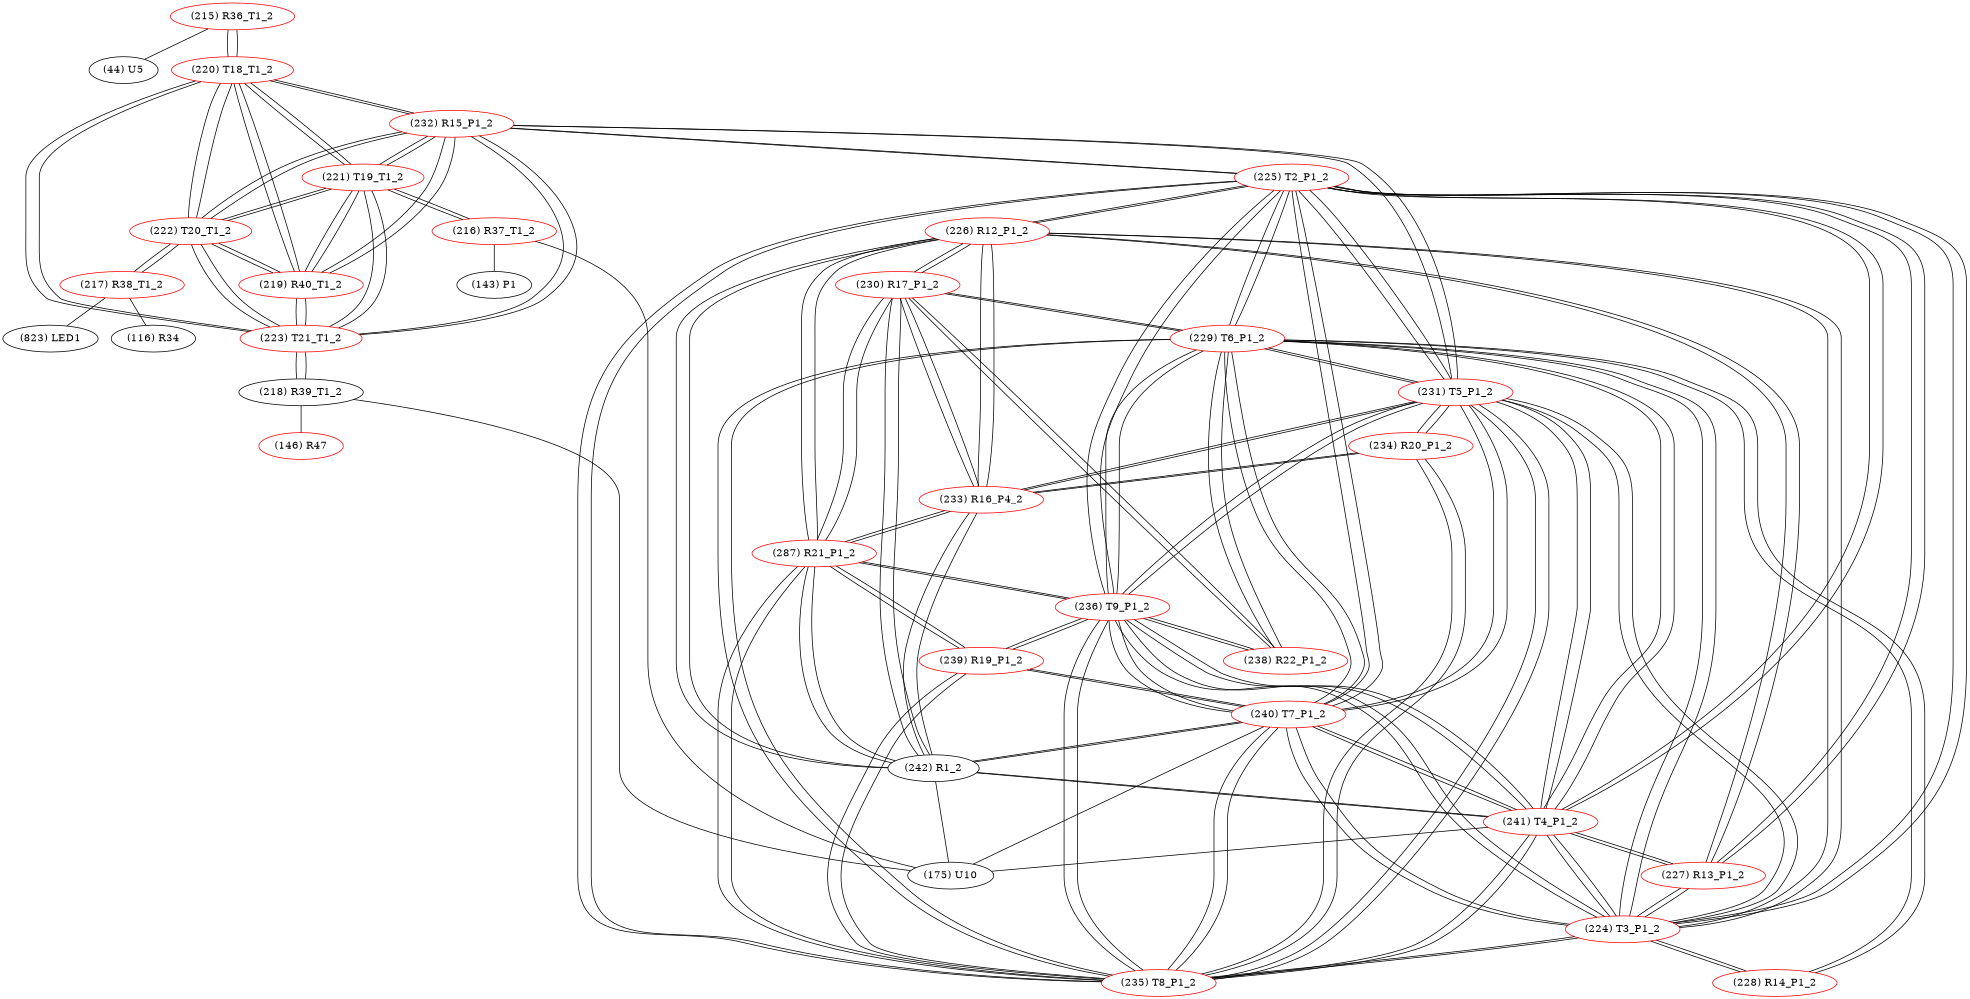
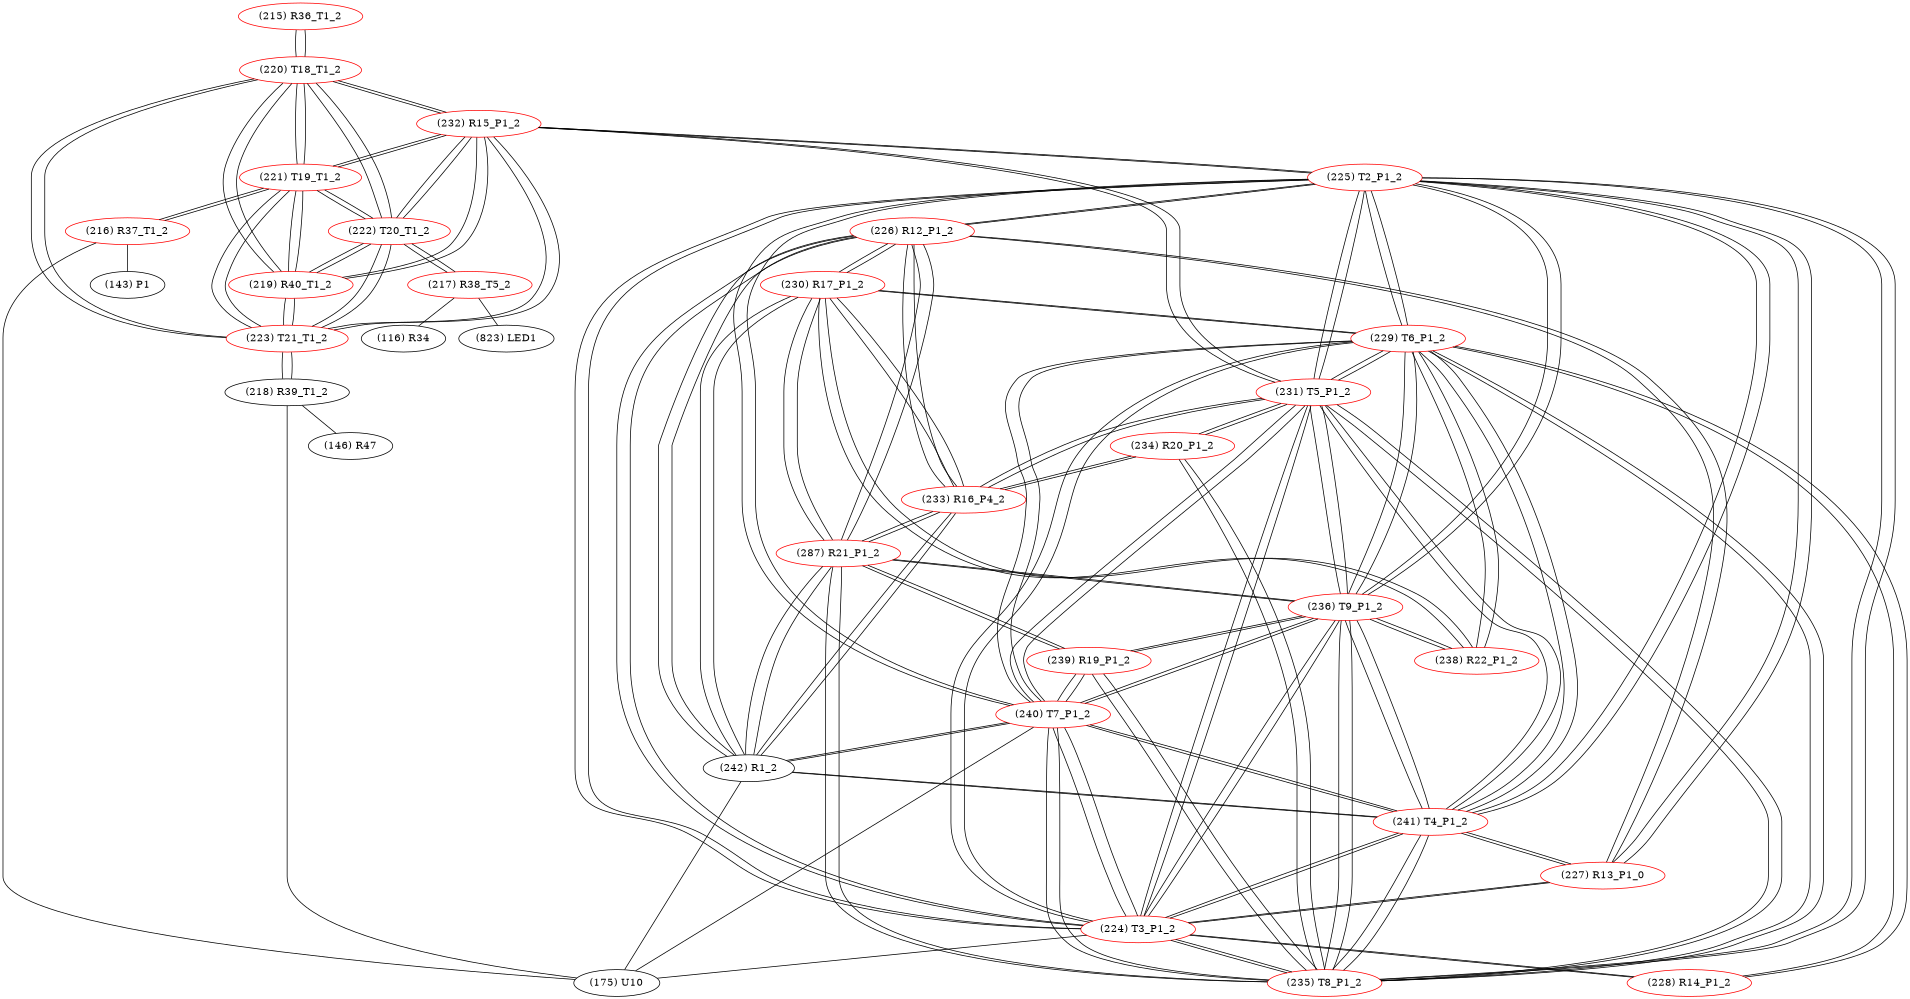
(124, 70) -> none
(122, 285) -> (470, 285)
(301, 446) -> (351, 446)
(1240, 849) -> (872, 957)
(1703, 876) -> (1603, 876)
